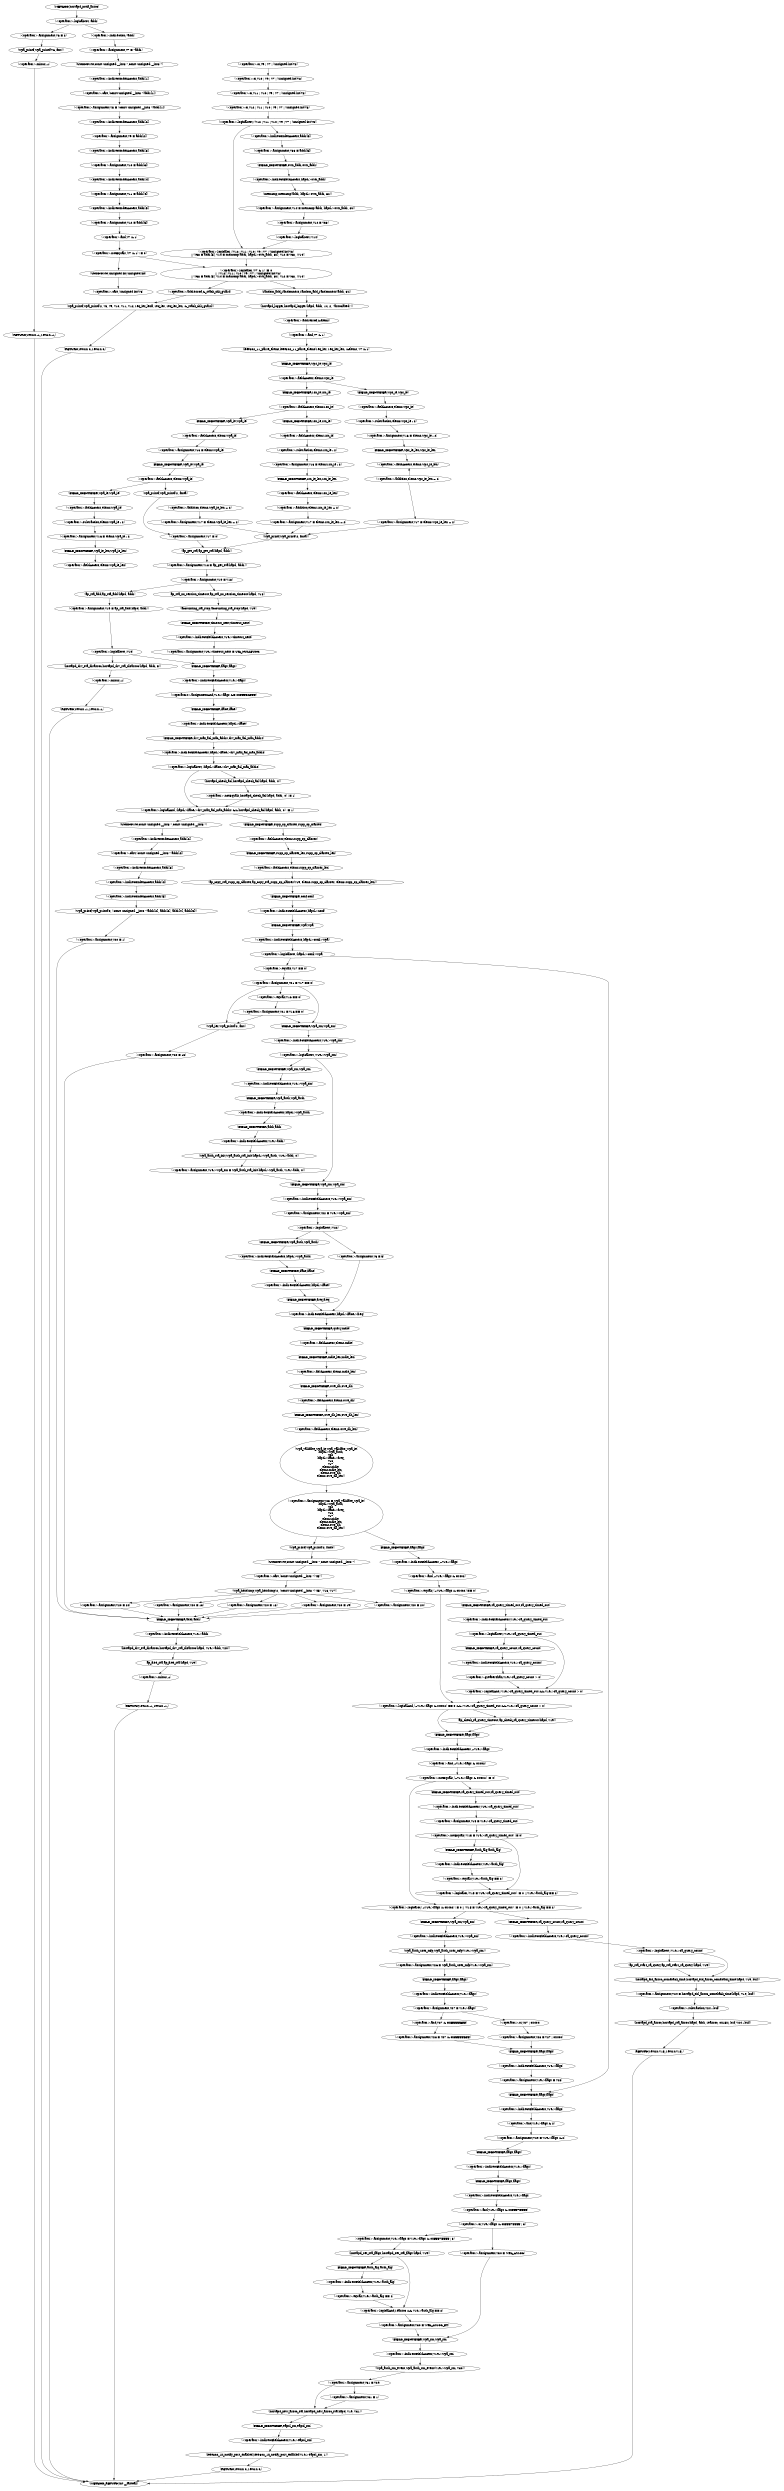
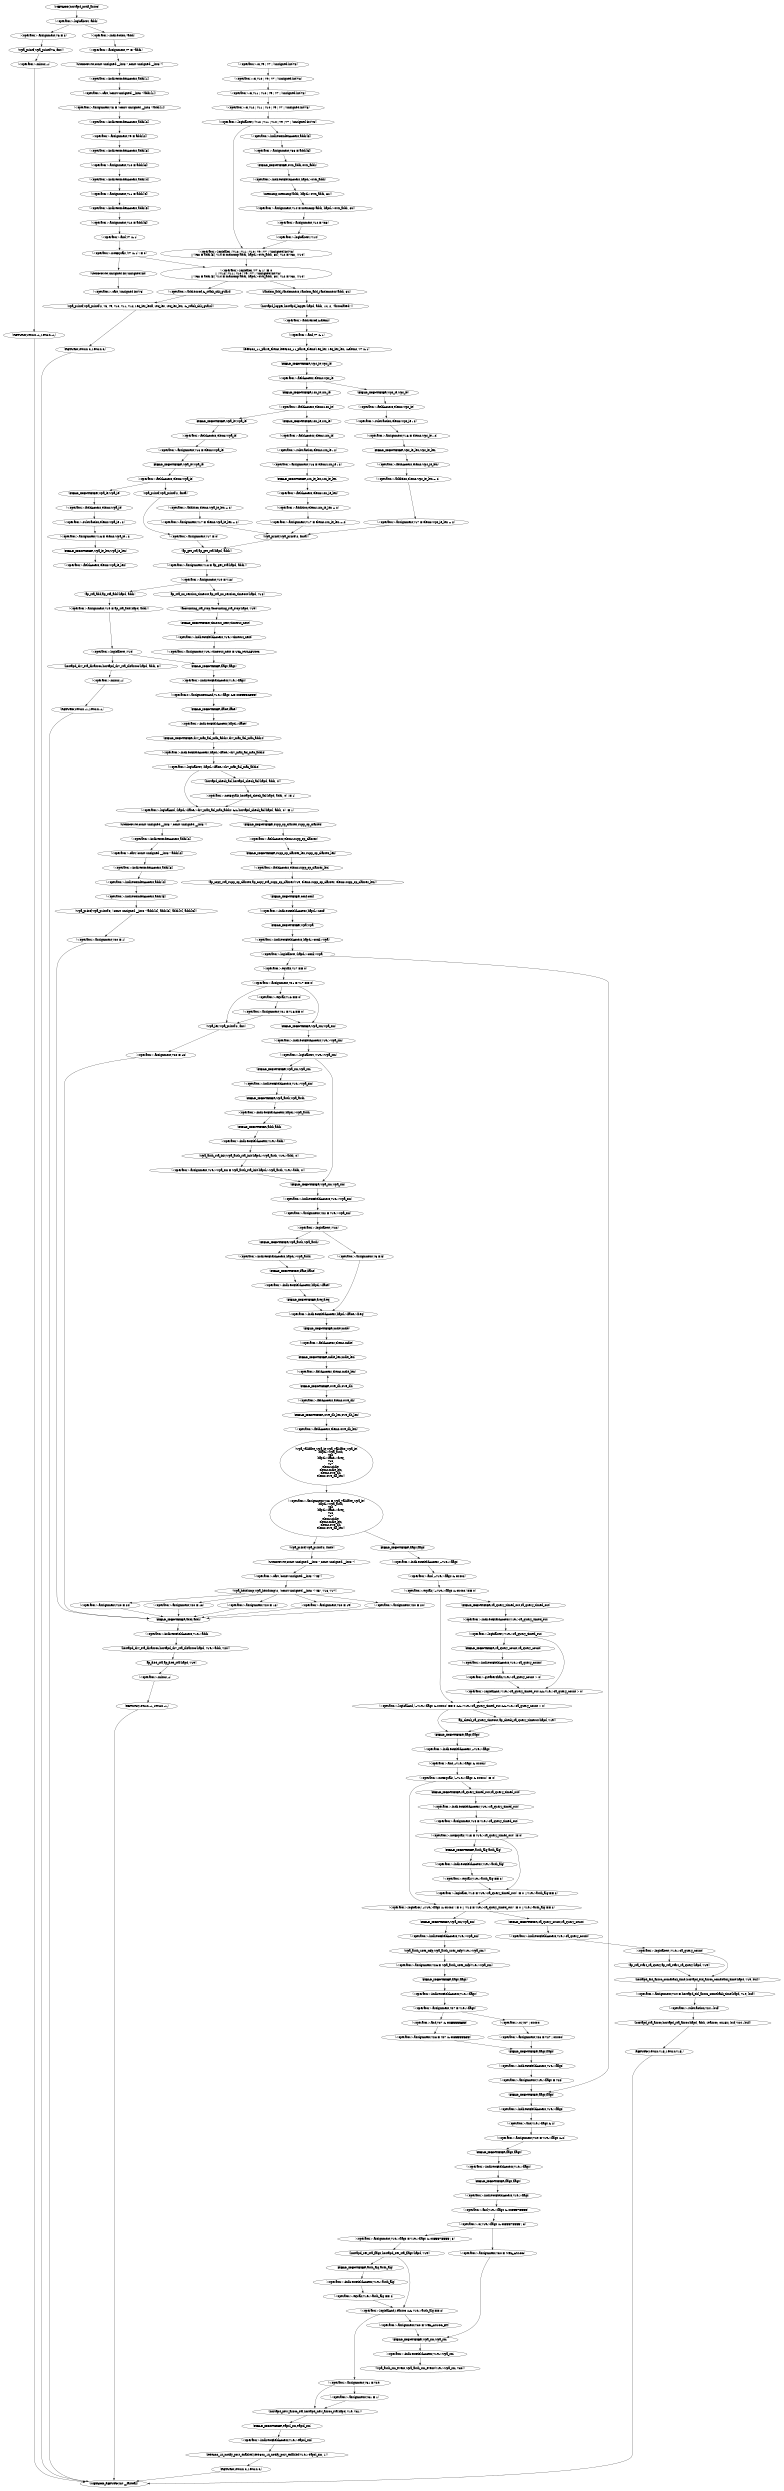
(409, 473) -> (407, 471)
(326, 1329) -> (326, 1329)
(325, 1378) -> (328, 1380)
(388, 2376) -> (355, 2339)
